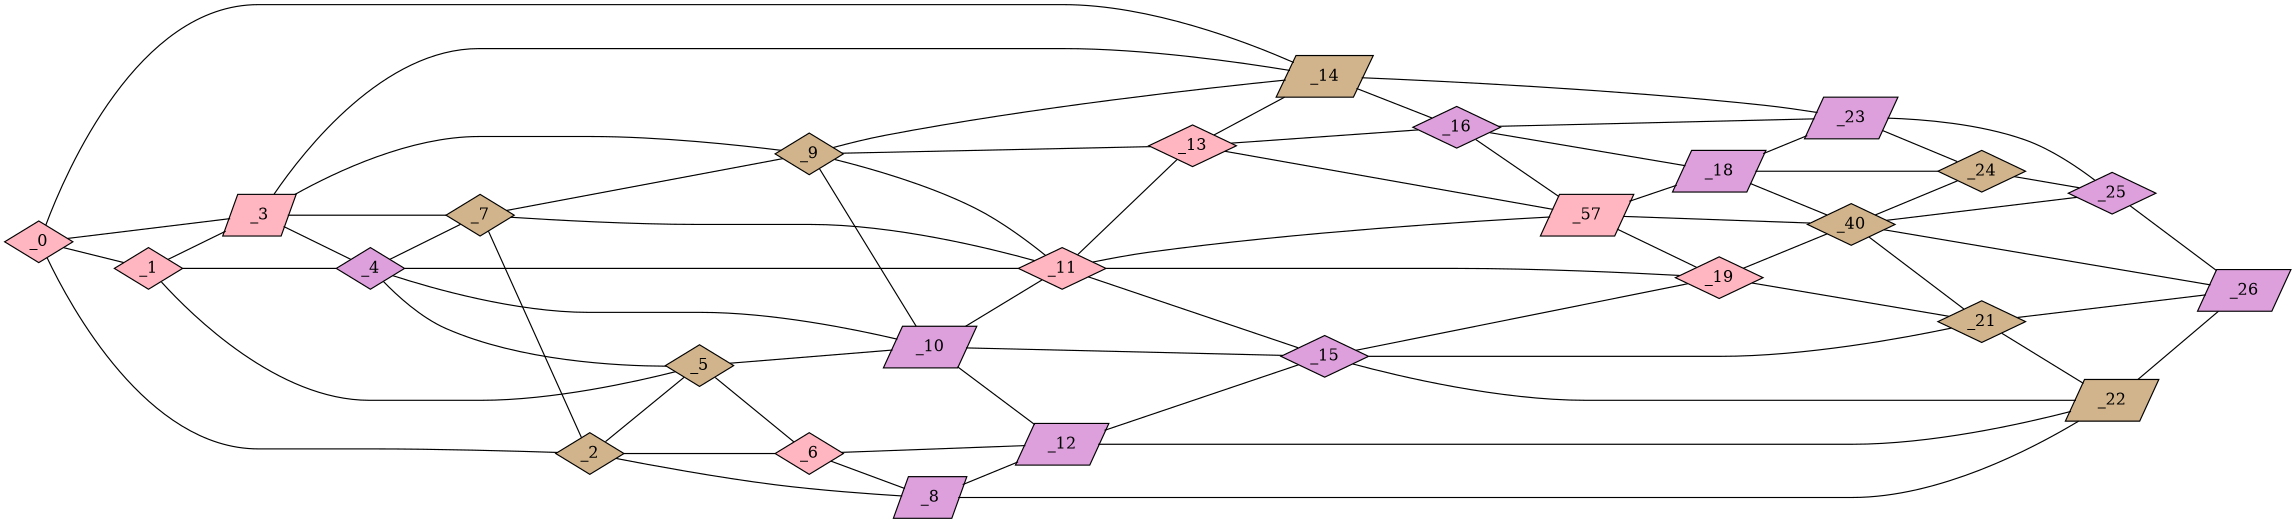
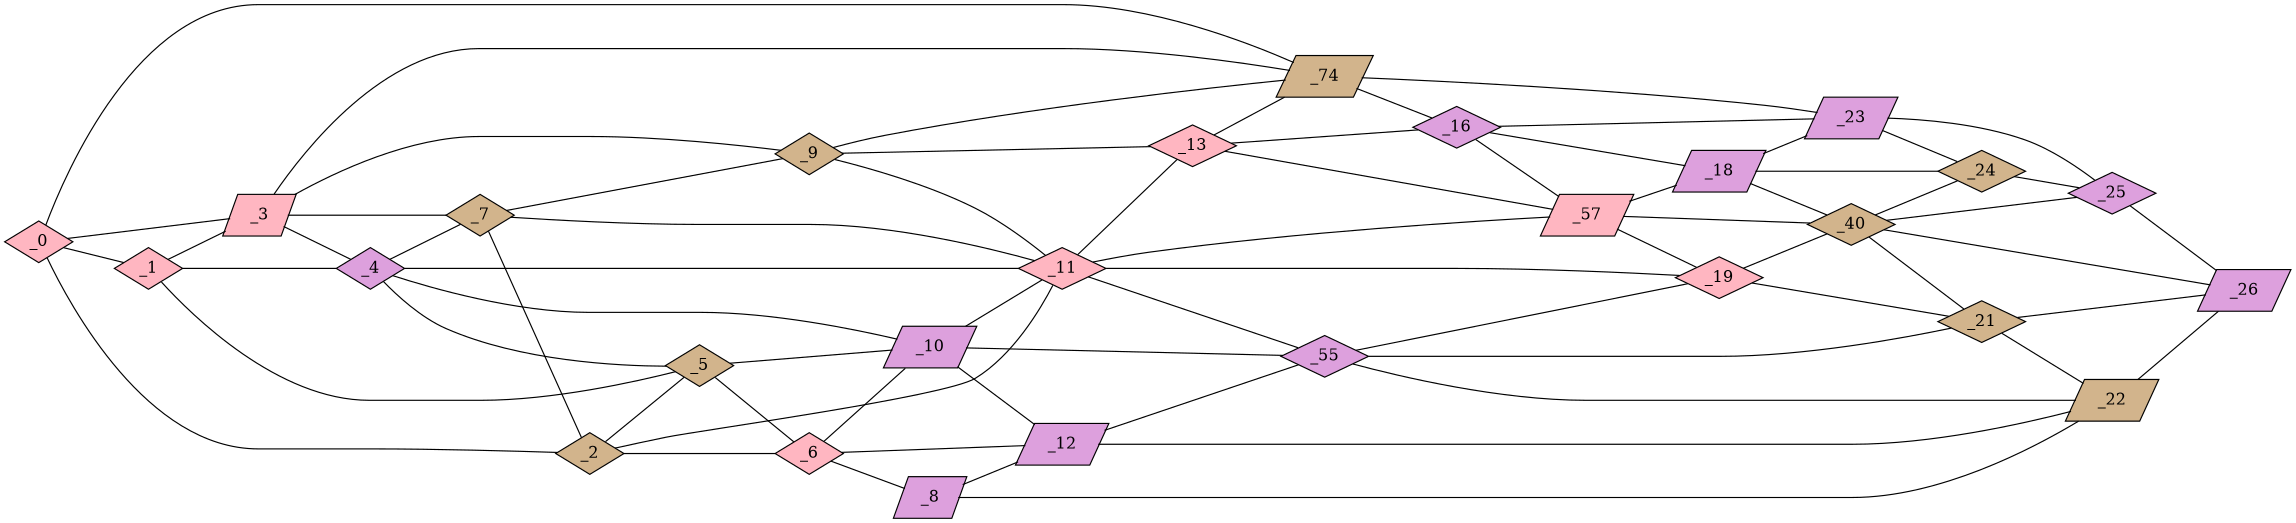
(1325, 76) -> (1325, 76)
(868, 247) -> (854, 414)
(1325, 356) -> (1325, 356)
(758, 483) -> (844, 408)
